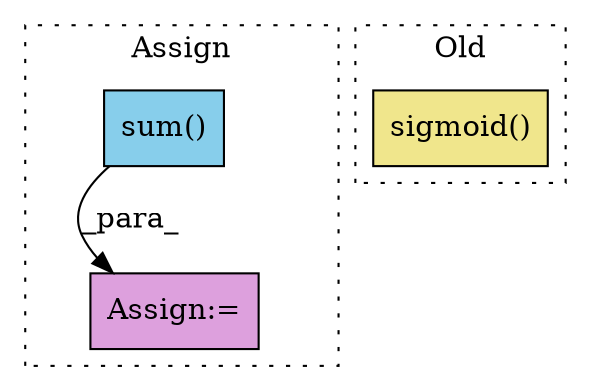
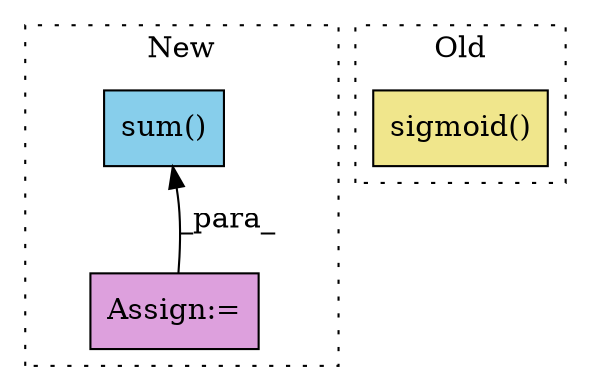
(182, 49) -> (182, 49)
(79, 210) -> (180, 230)
